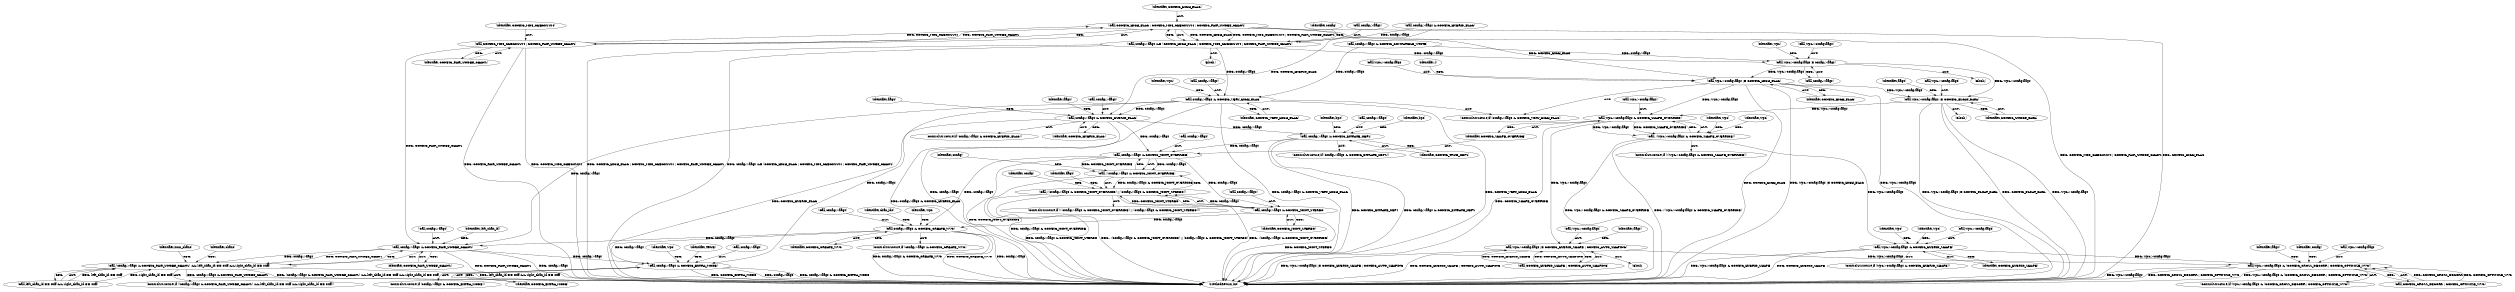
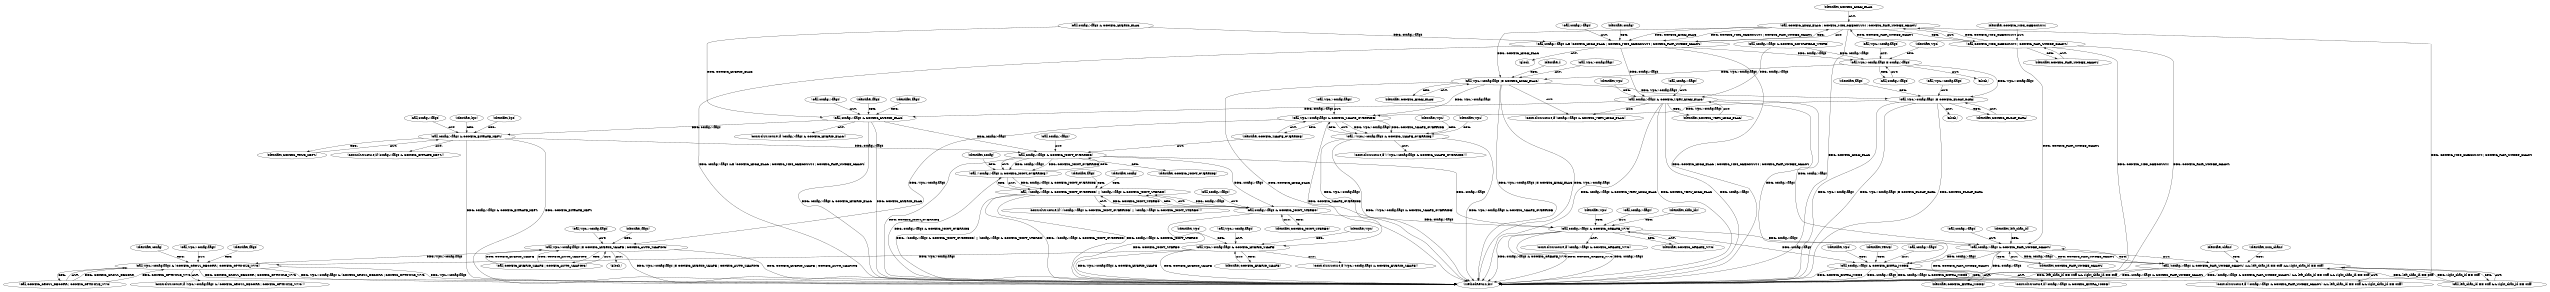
(2011, 118) -> (2002, 118)
(1079, 137) -> none
none -> (1188, 174)
